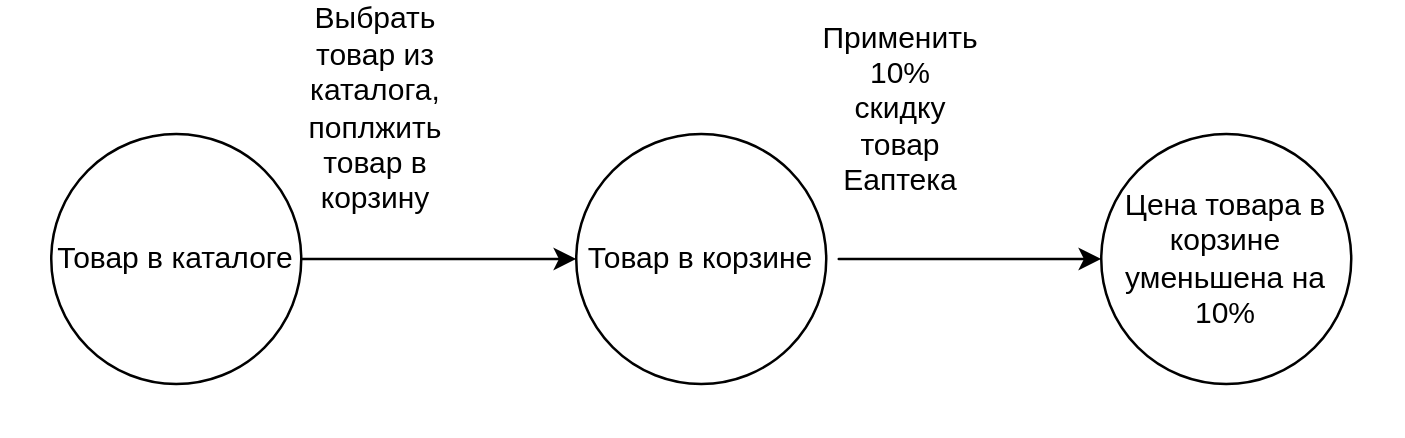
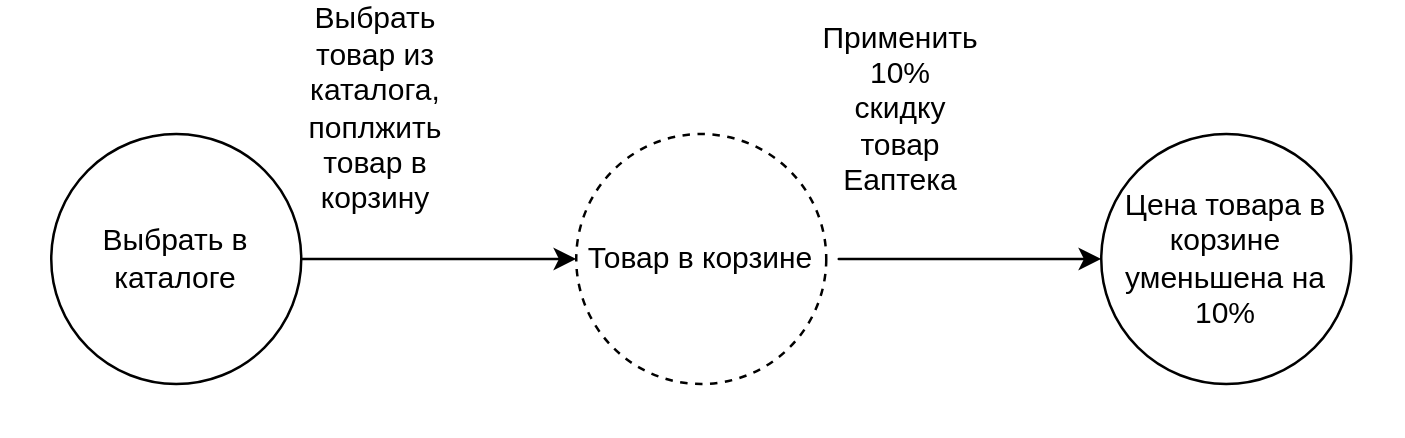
(176, 259) -> (176, 259)
(701, 259) -> (701, 259)
